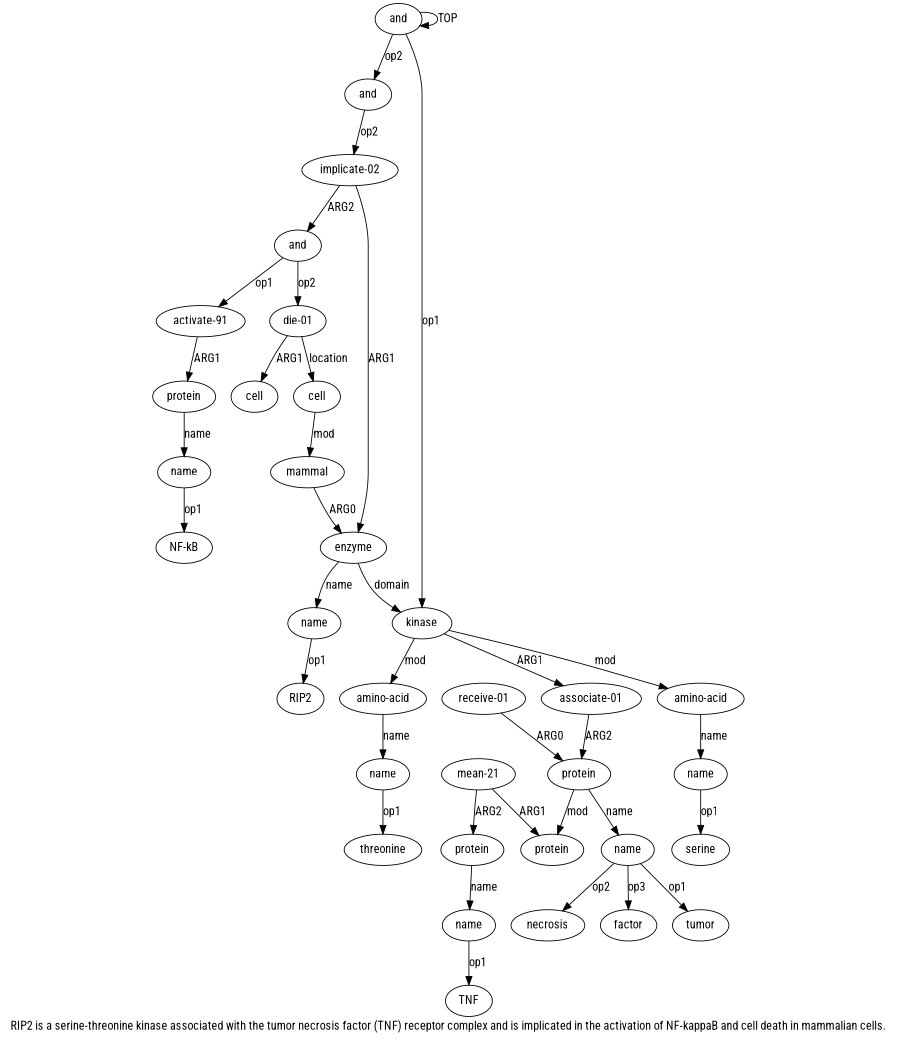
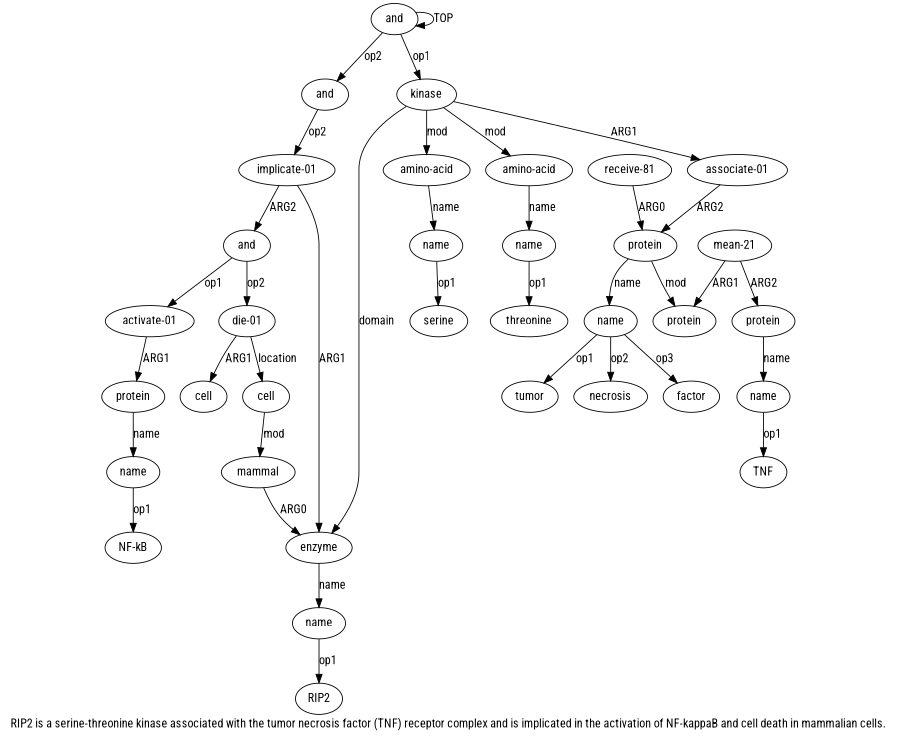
(350, 170) -> (287, 170)
(201, 321) -> (150, 321)
(372, 589) -> (359, 309)
(484, 699) -> (630, 170)
